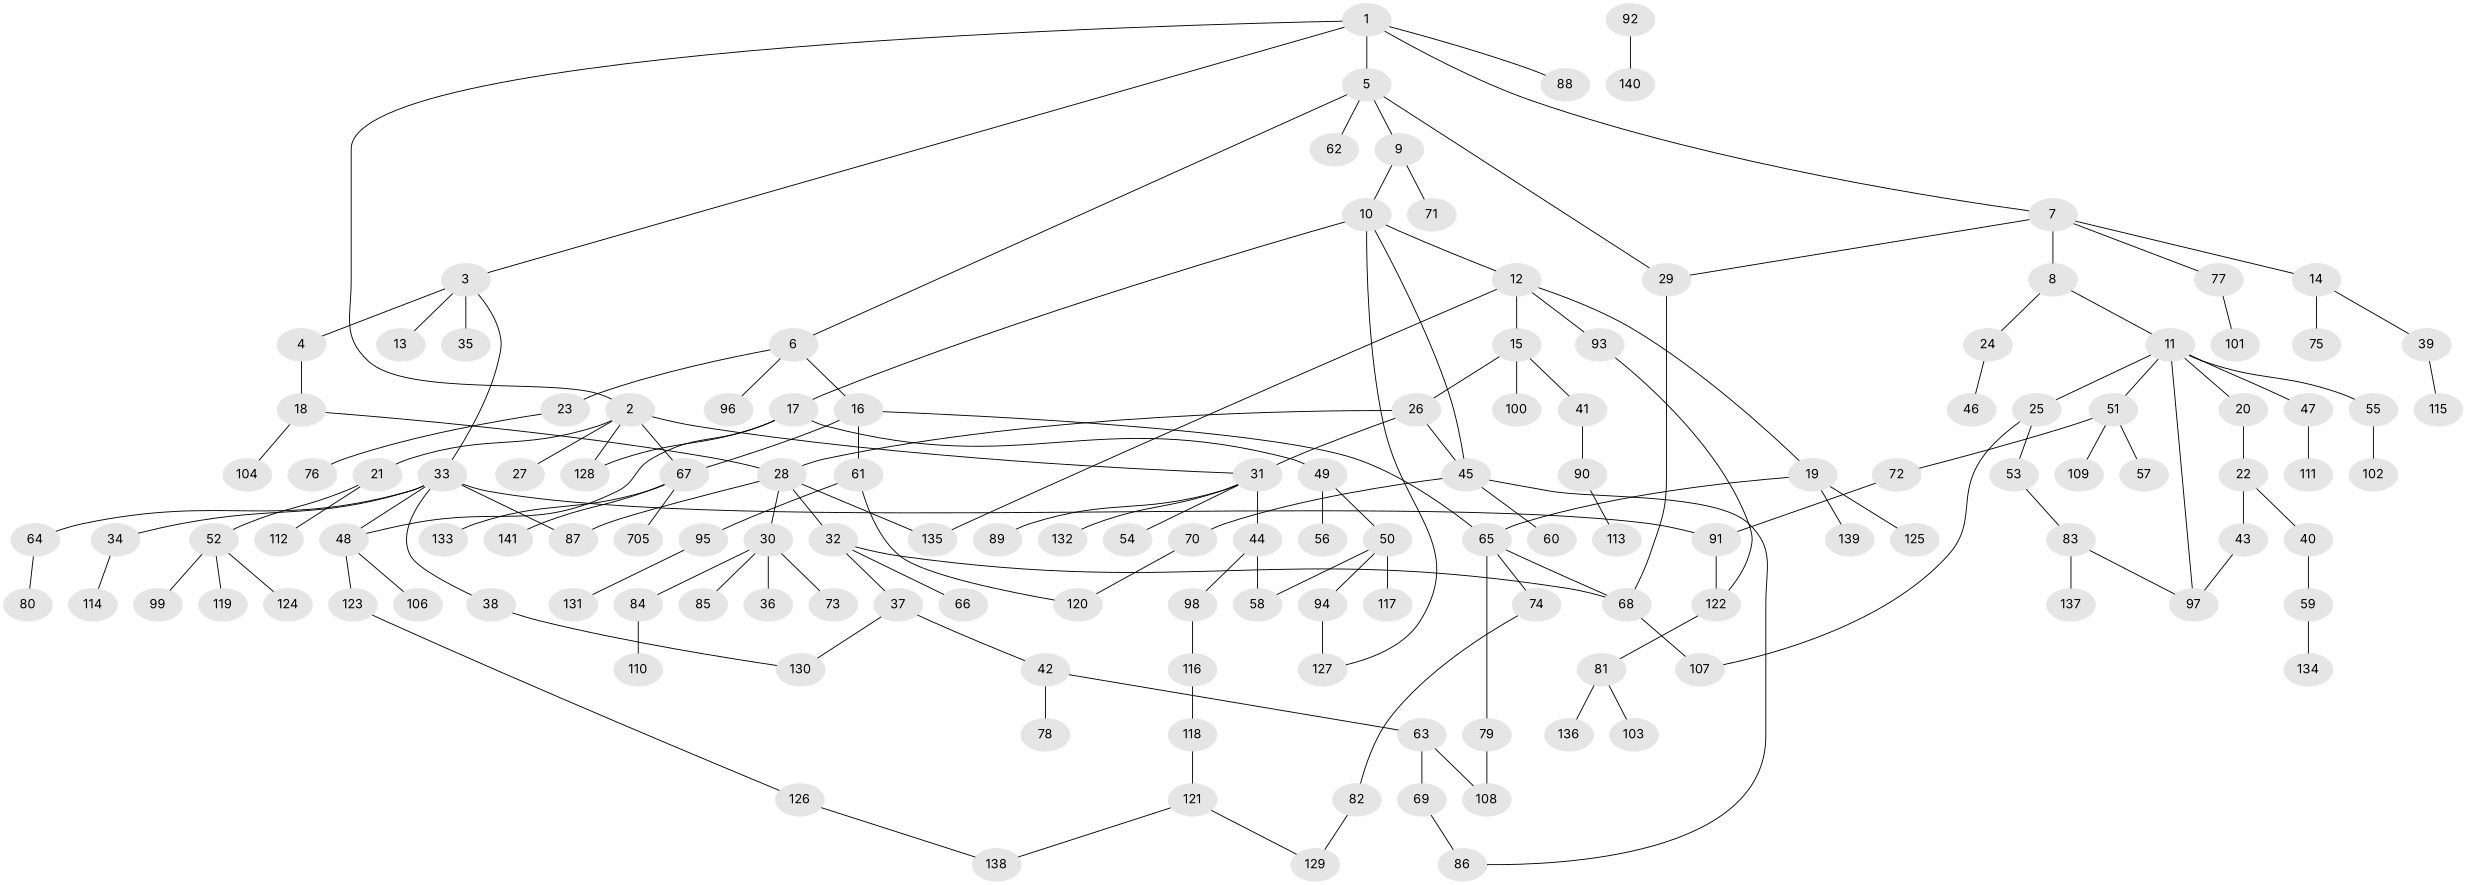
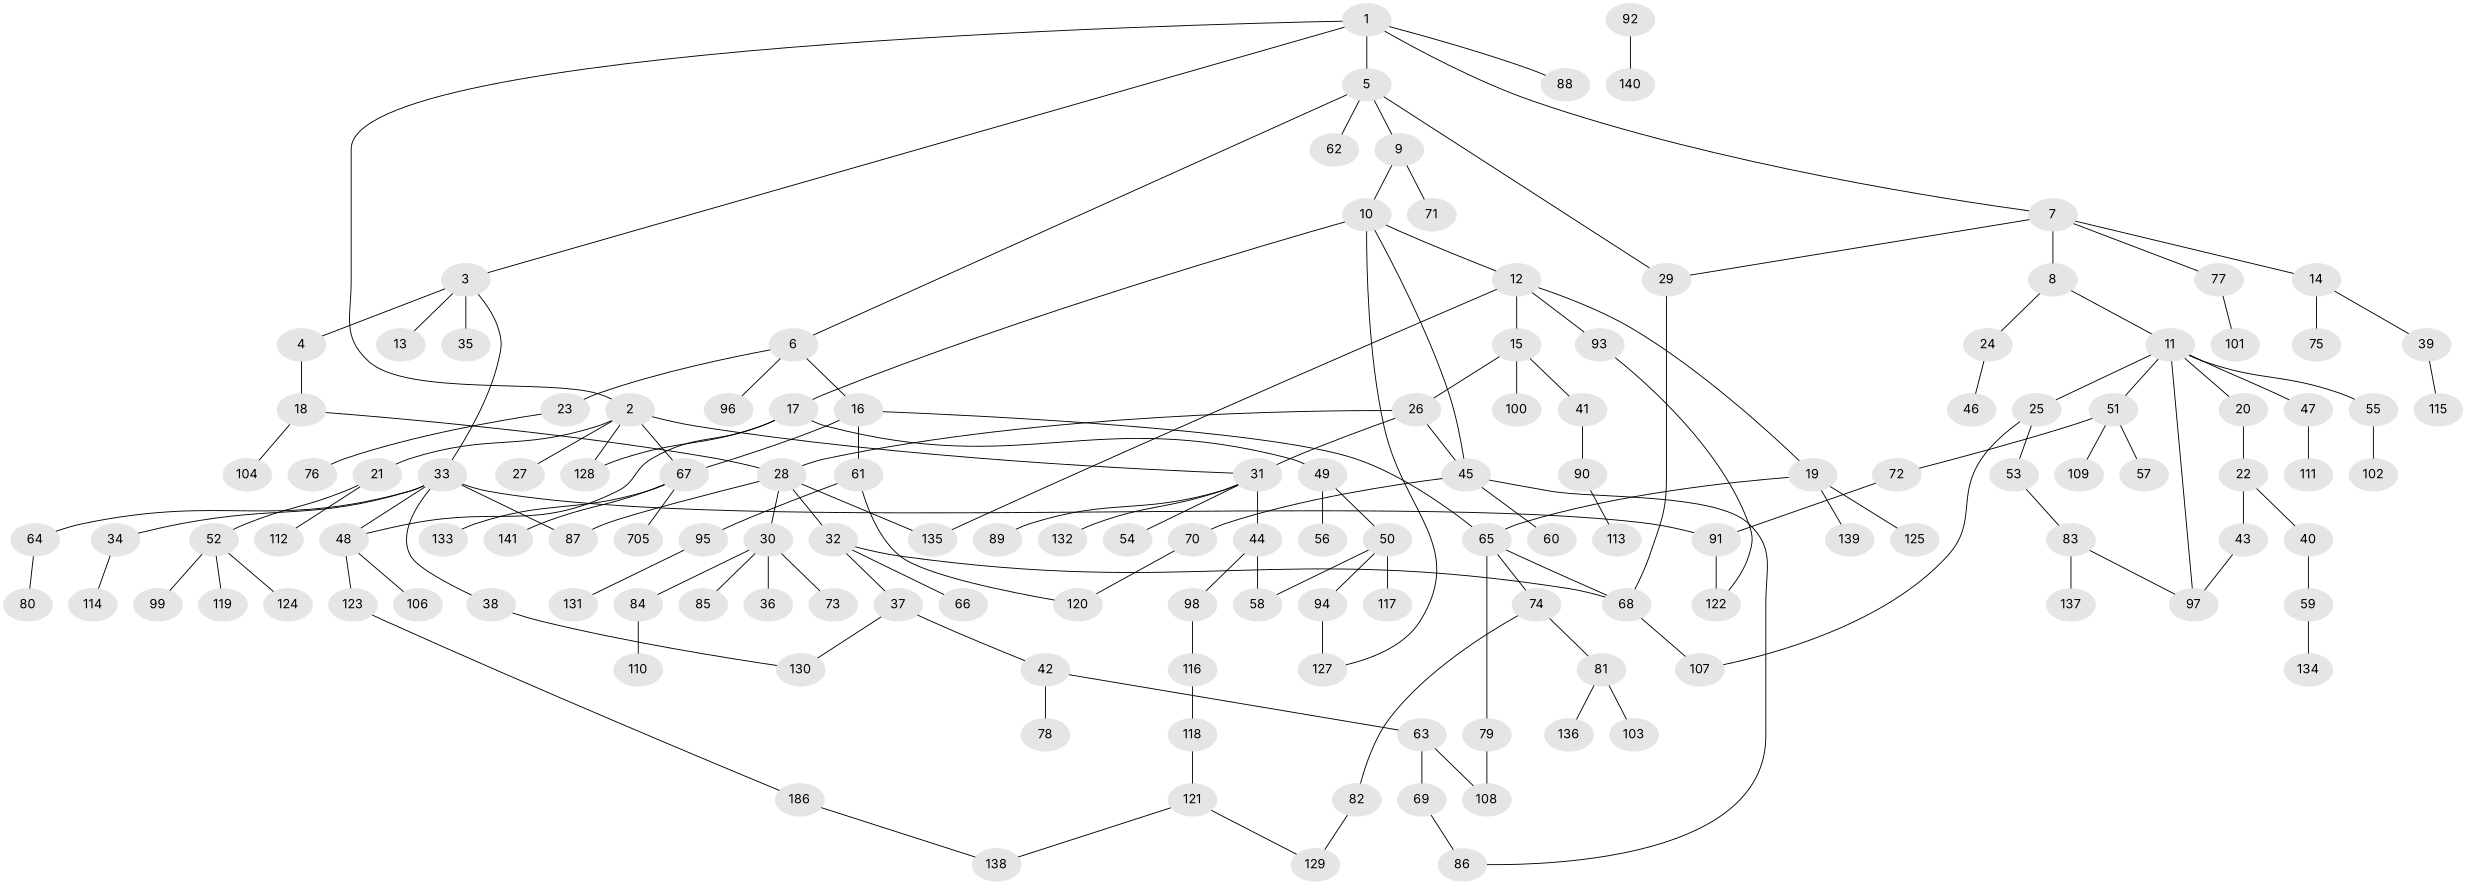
(1655, 639) -> (1569, 637)
(800, 800) -> (800, 800)
